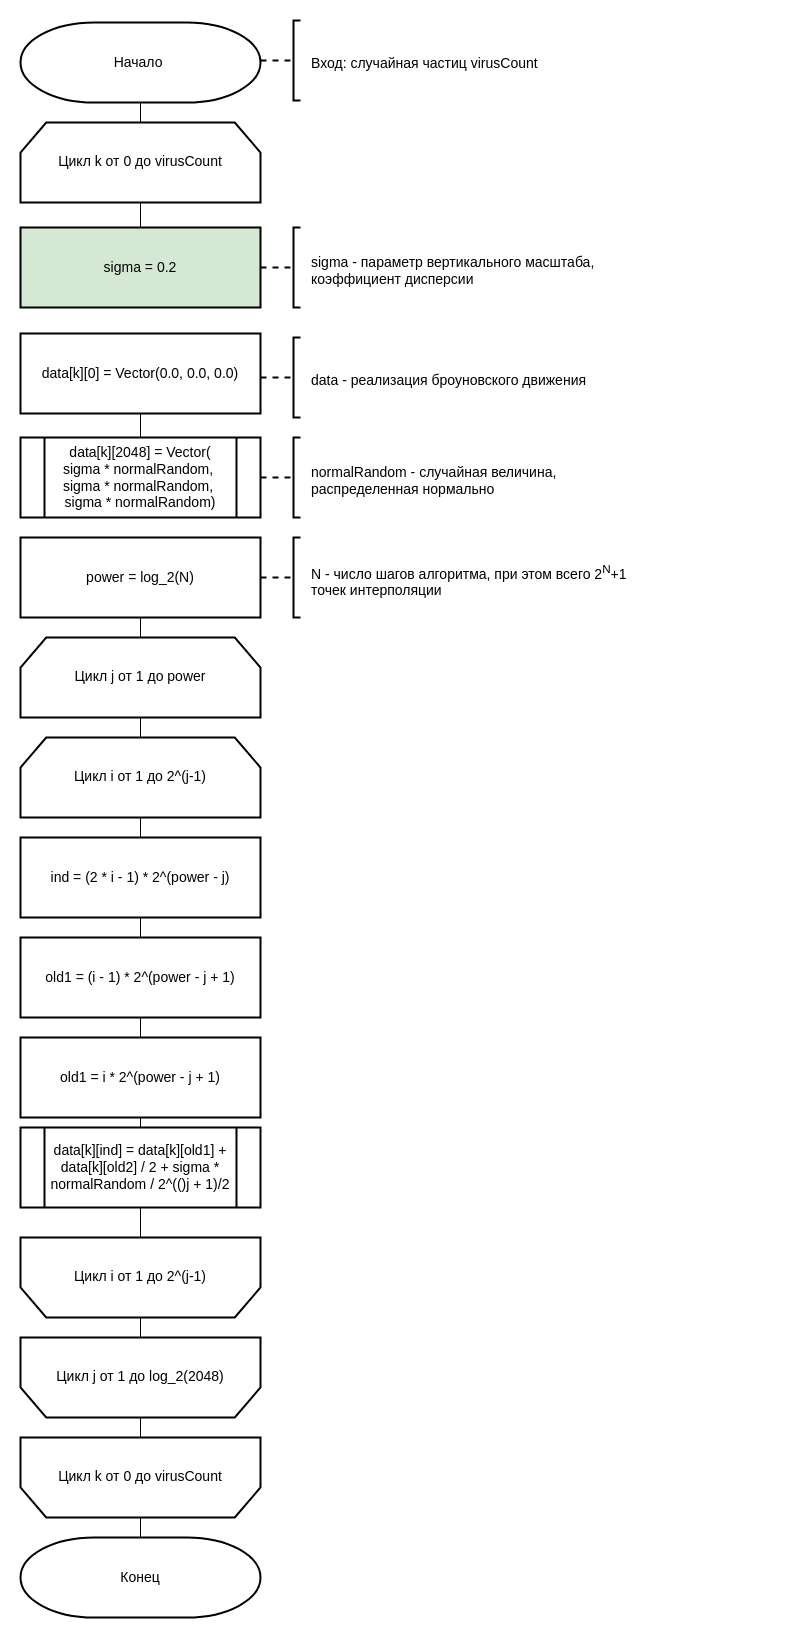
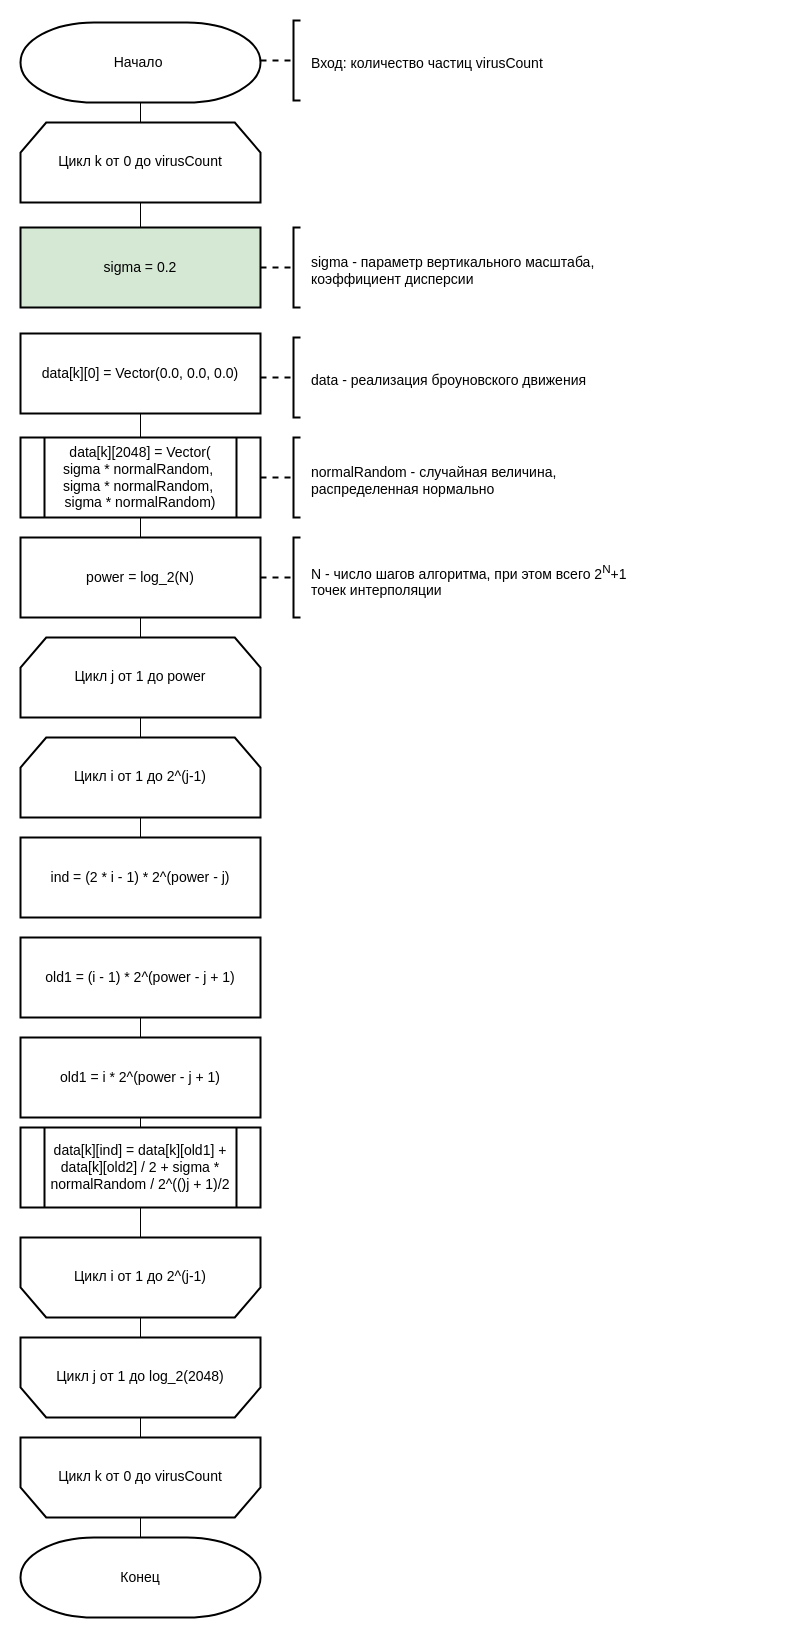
(415, 64) -> (418, 64)
none -> (141, 527)
(141, 927) -> none
